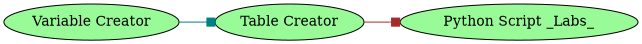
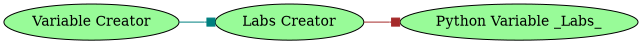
(289, 22) -> (289, 22)
(519, 22) -> (519, 22)
